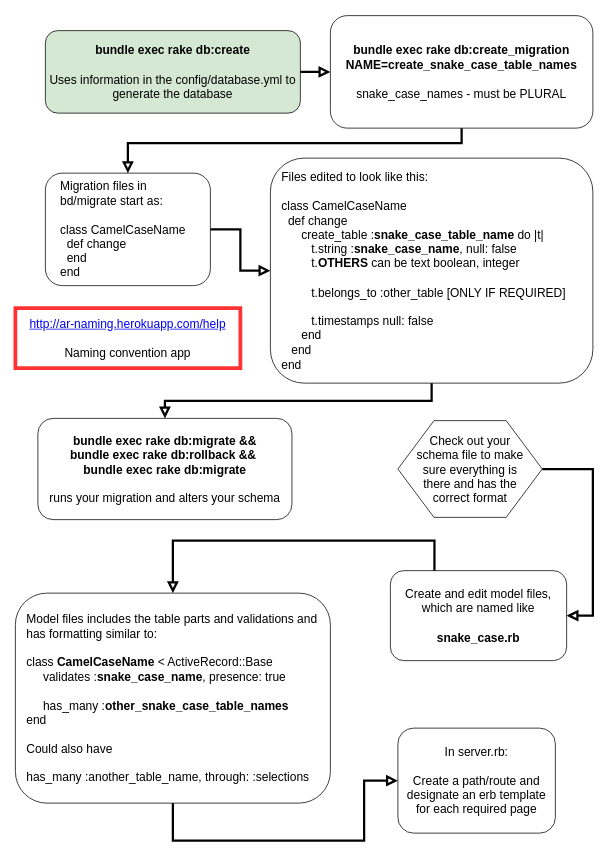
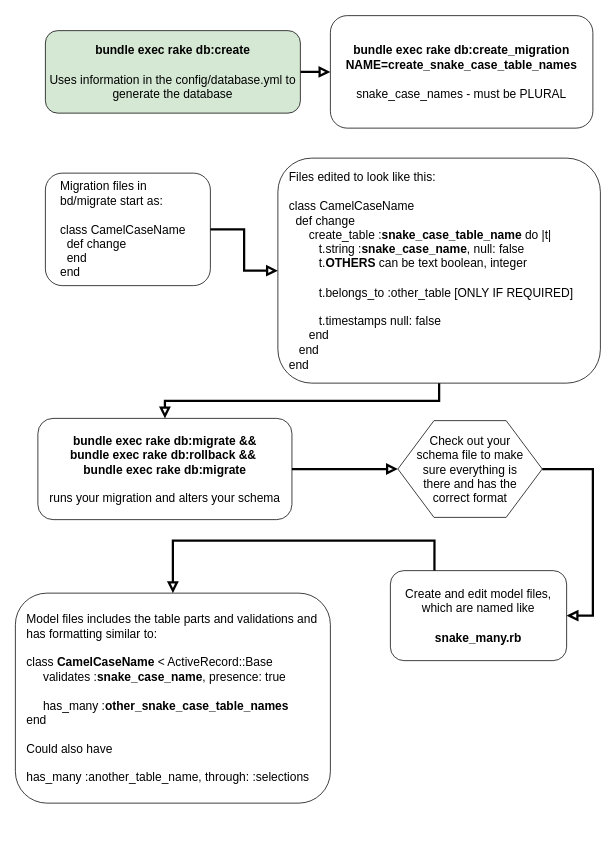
(293, 143) -> none
(432, 270) -> (439, 270)
(128, 338) -> none
none -> (339, 469)
(479, 615) -> (479, 615)
(477, 780) -> none
(291, 840) -> none
